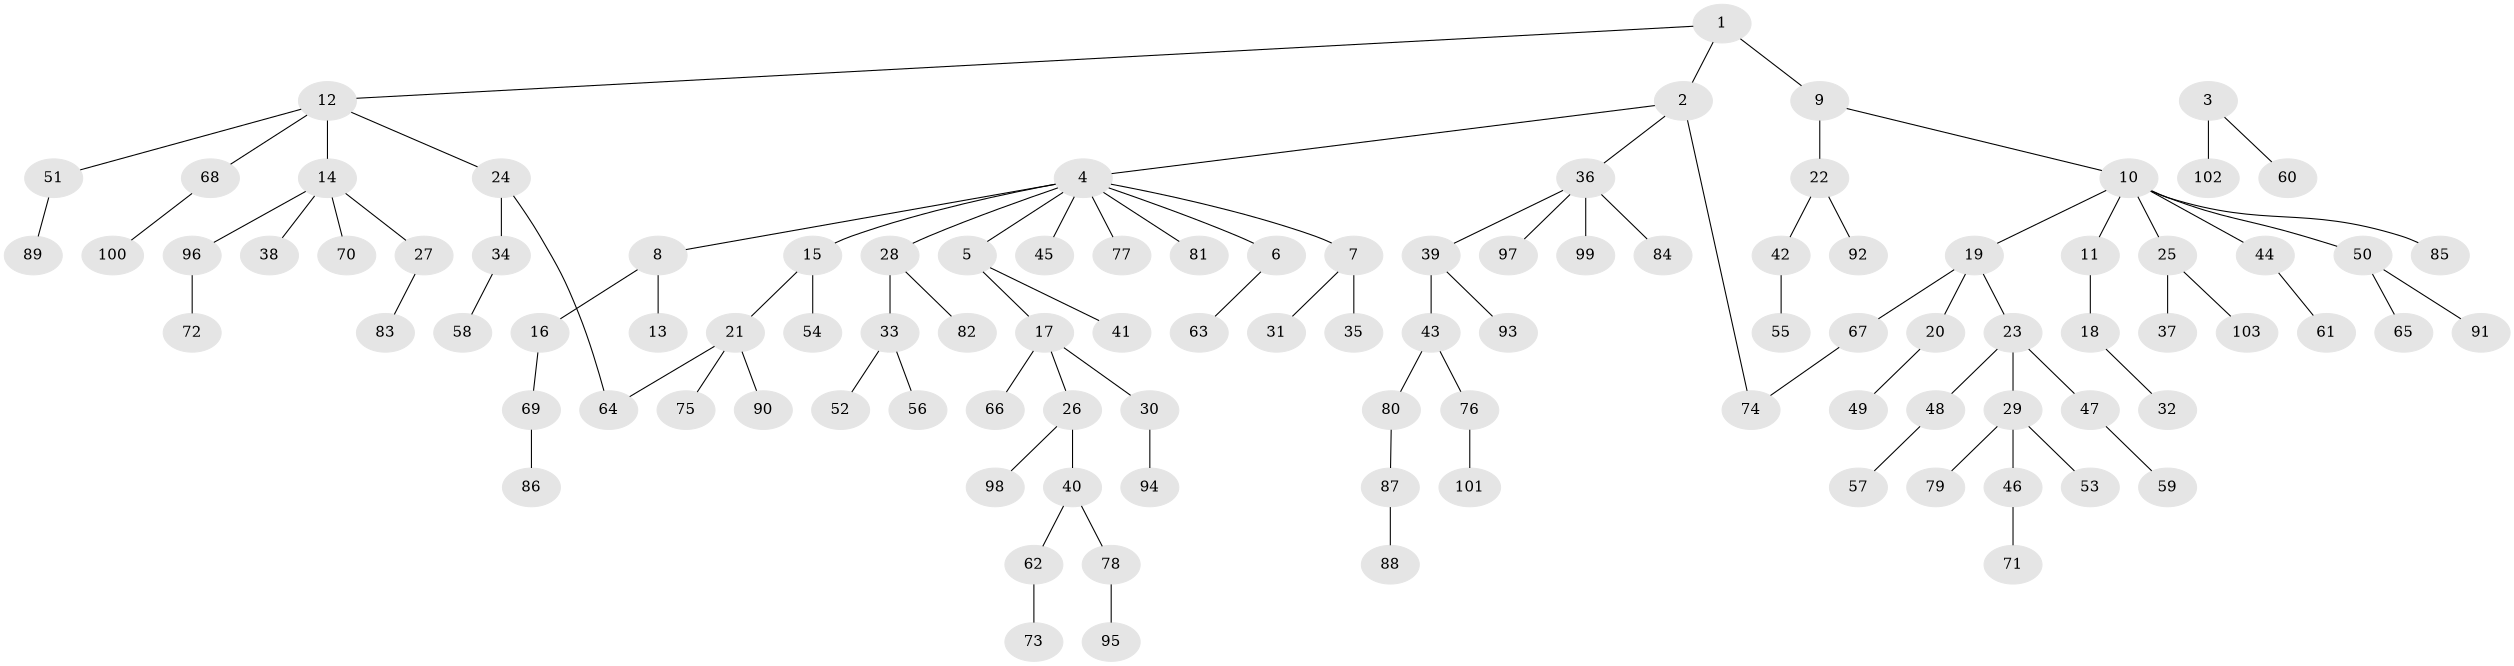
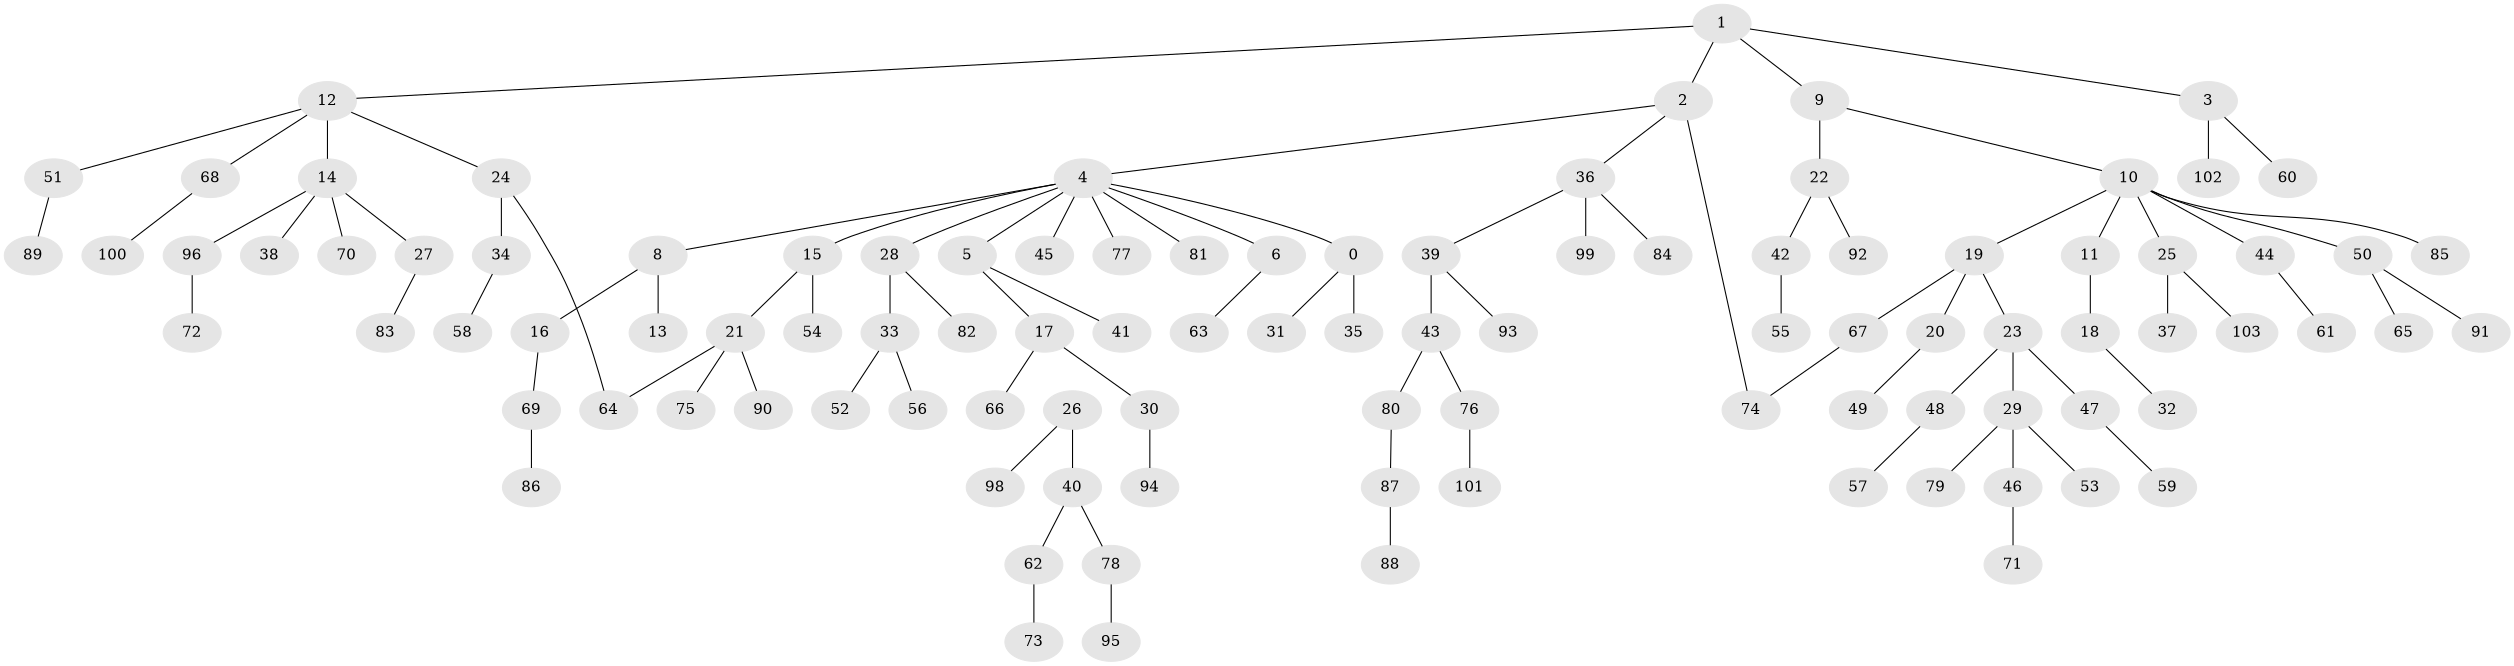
none -> (1965, 62)
(1354, 256) -> (1354, 256)
(1508, 256) -> none
(1059, 371) -> none
